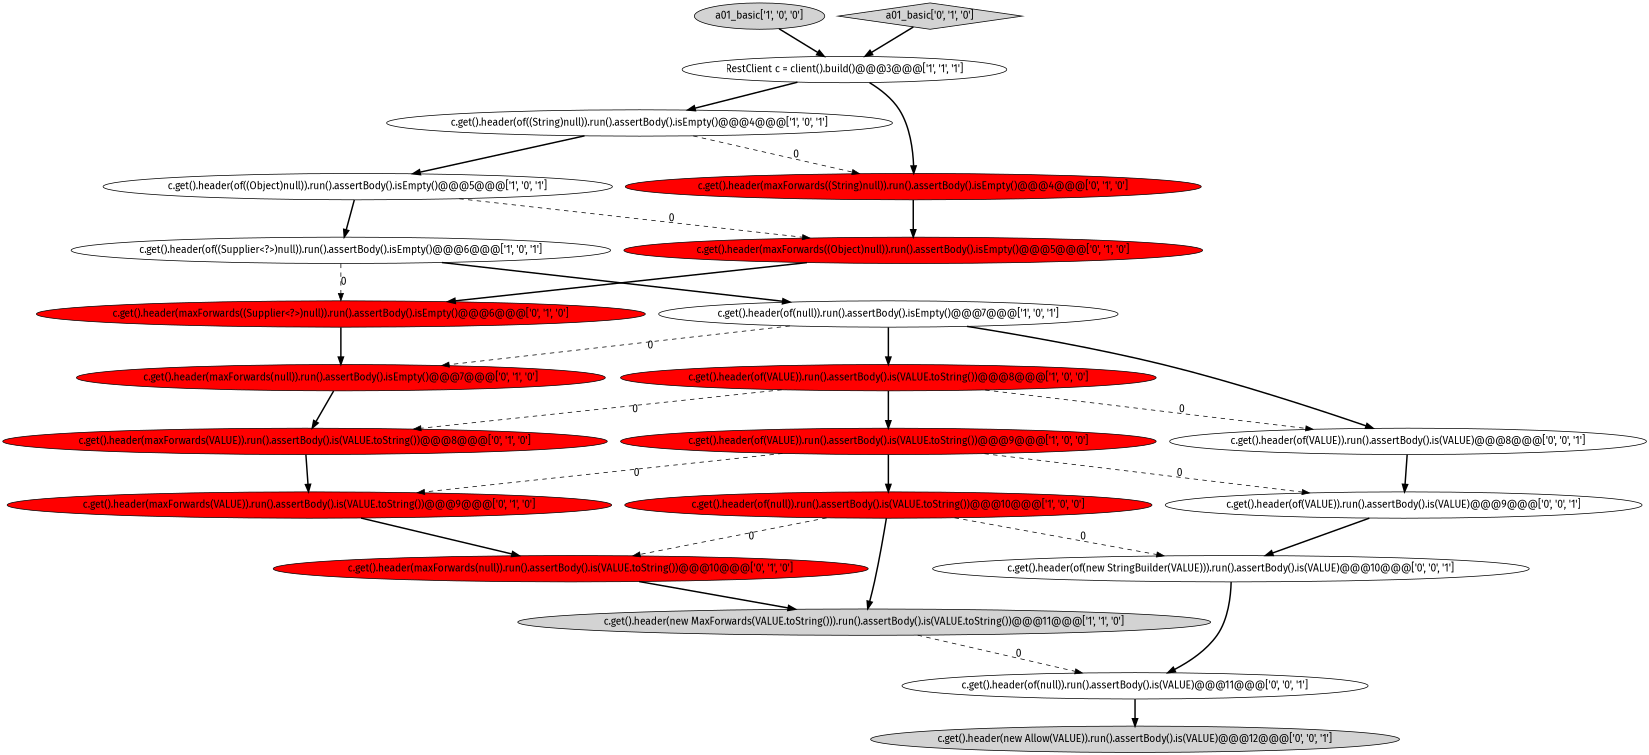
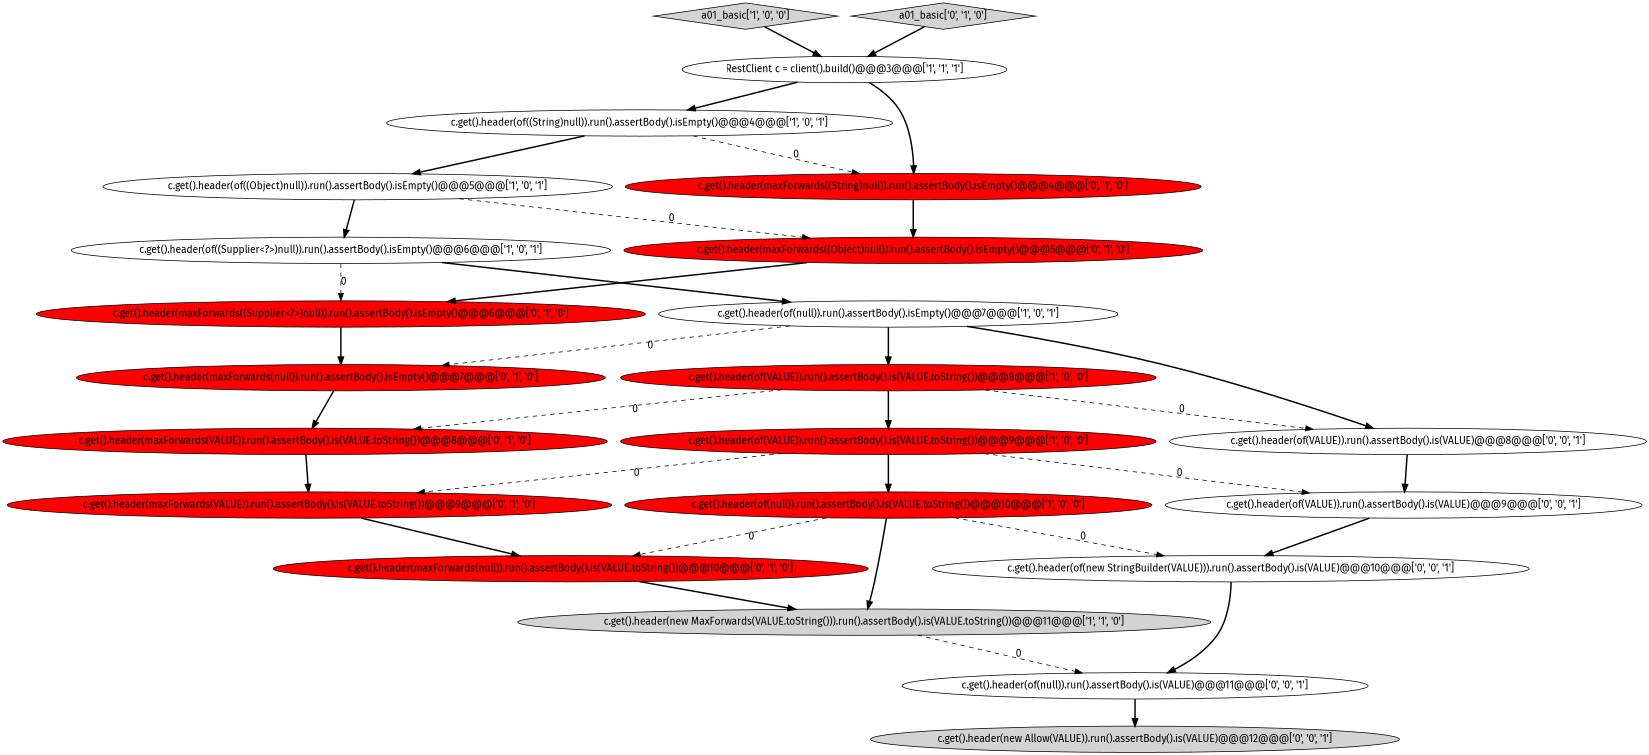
(760, 16) -> (746, 16)
